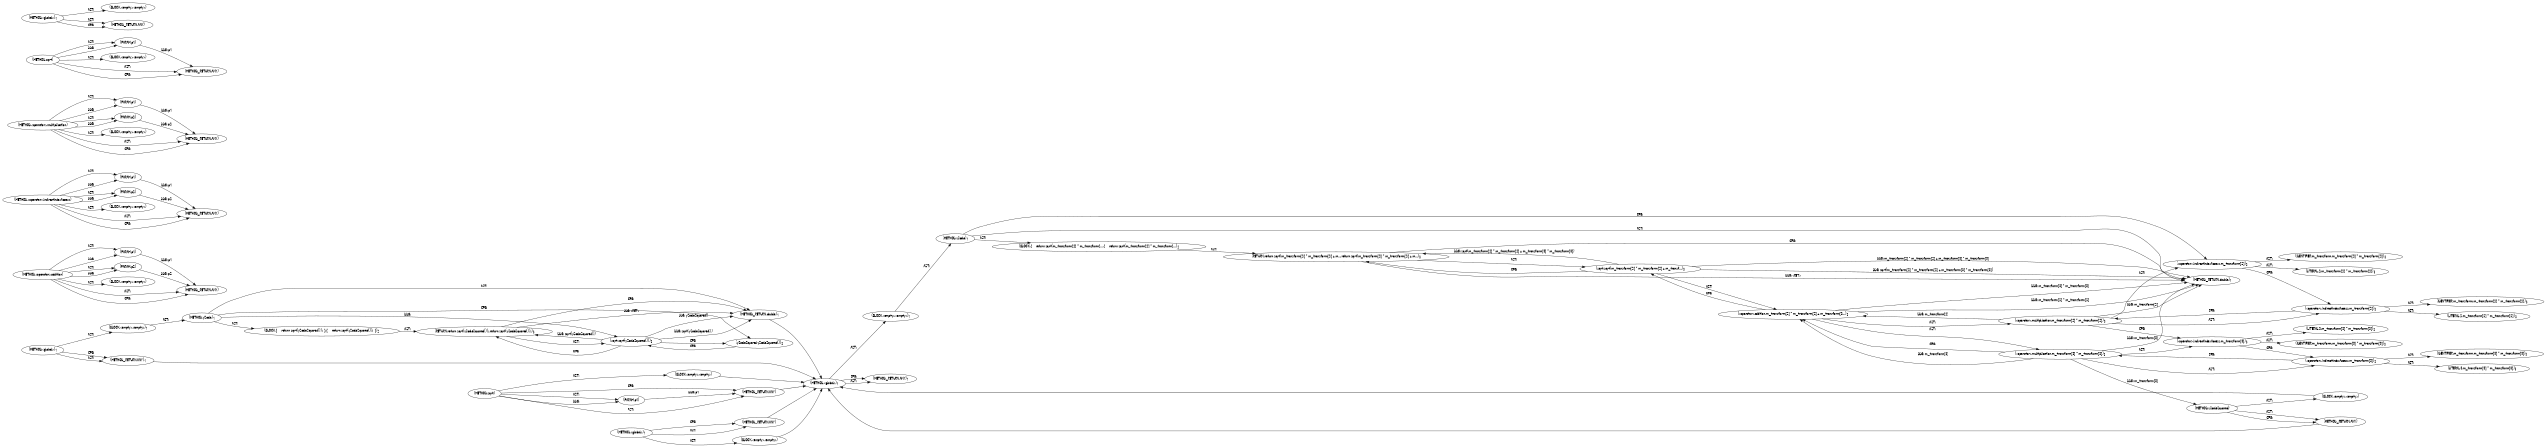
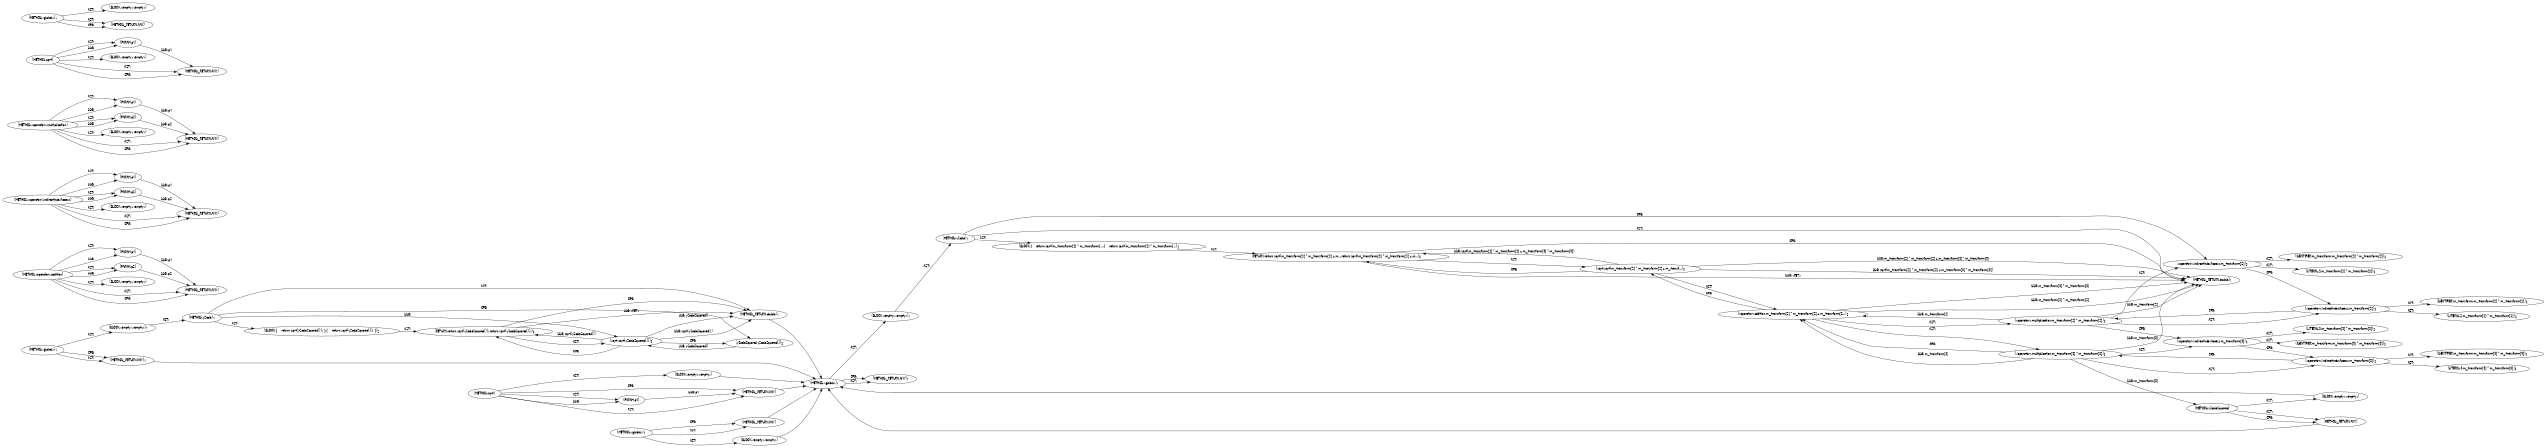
(694, 346) -> (694, 346)
